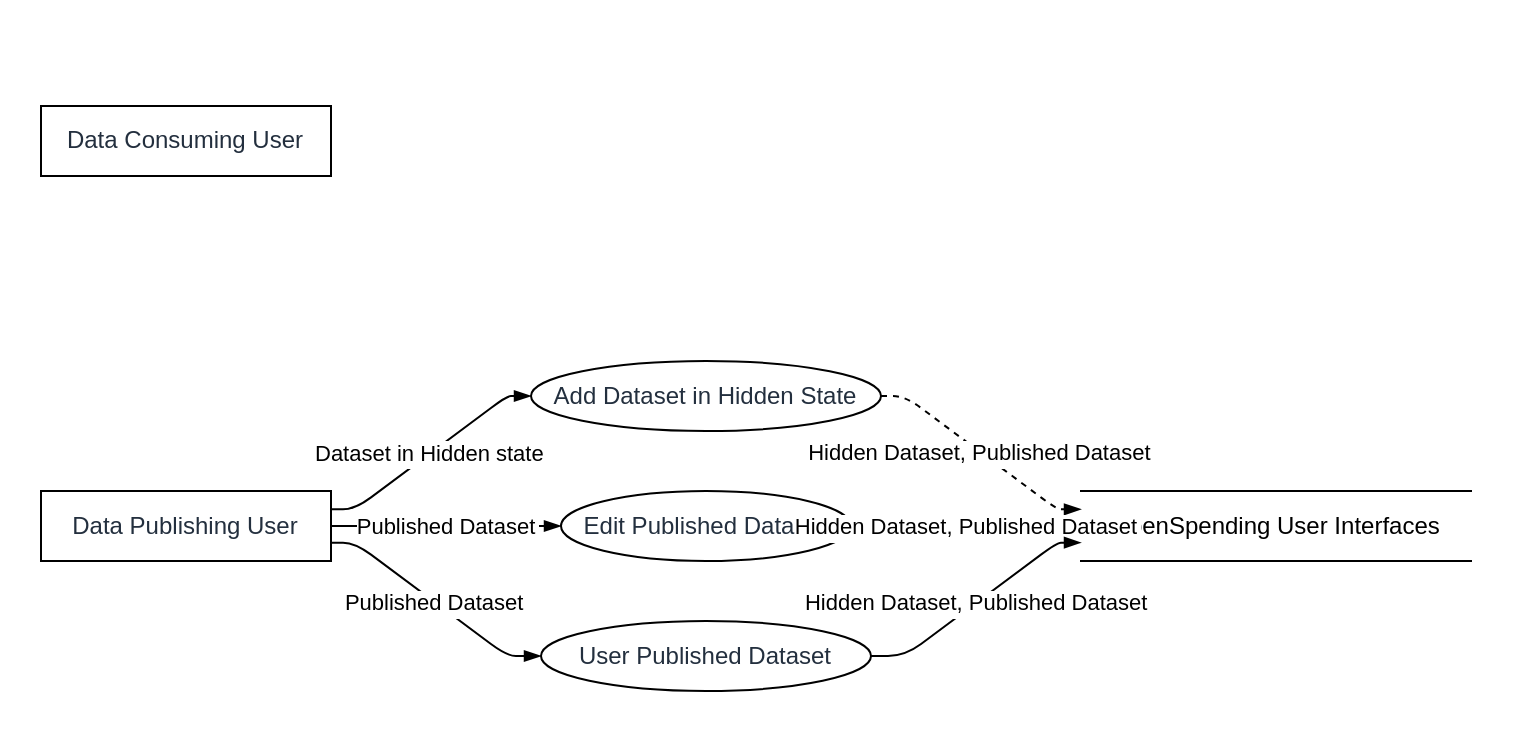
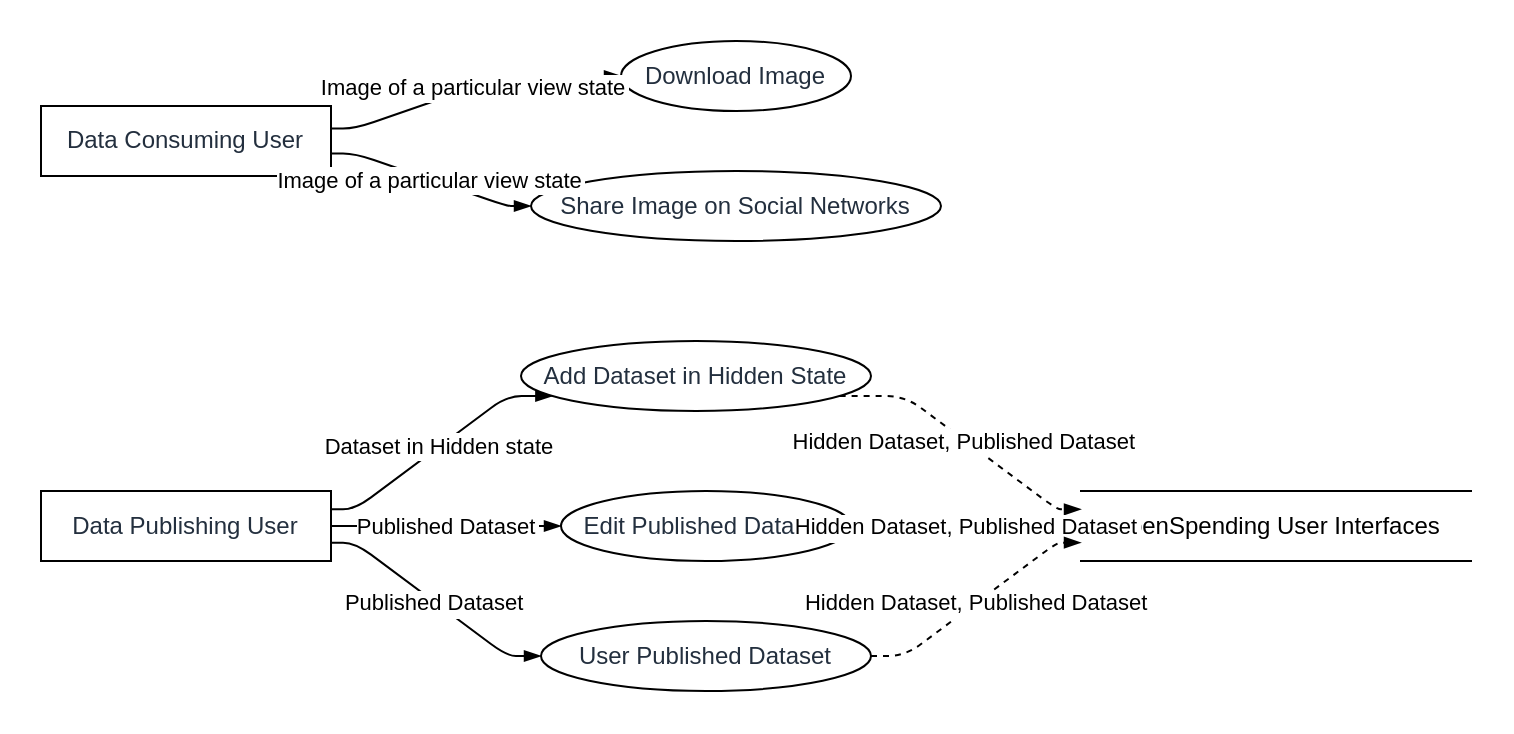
none -> (736, 76)
none -> (386, 118)
none -> (365, 157)
none -> (736, 206)
(706, 396) -> (696, 376)
(922, 643) -> (922, 643)
